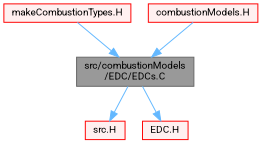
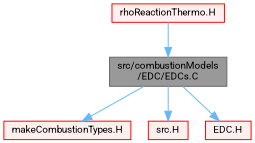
(203, 13) -> (168, 13)
(94, 37) -> (118, 101)
